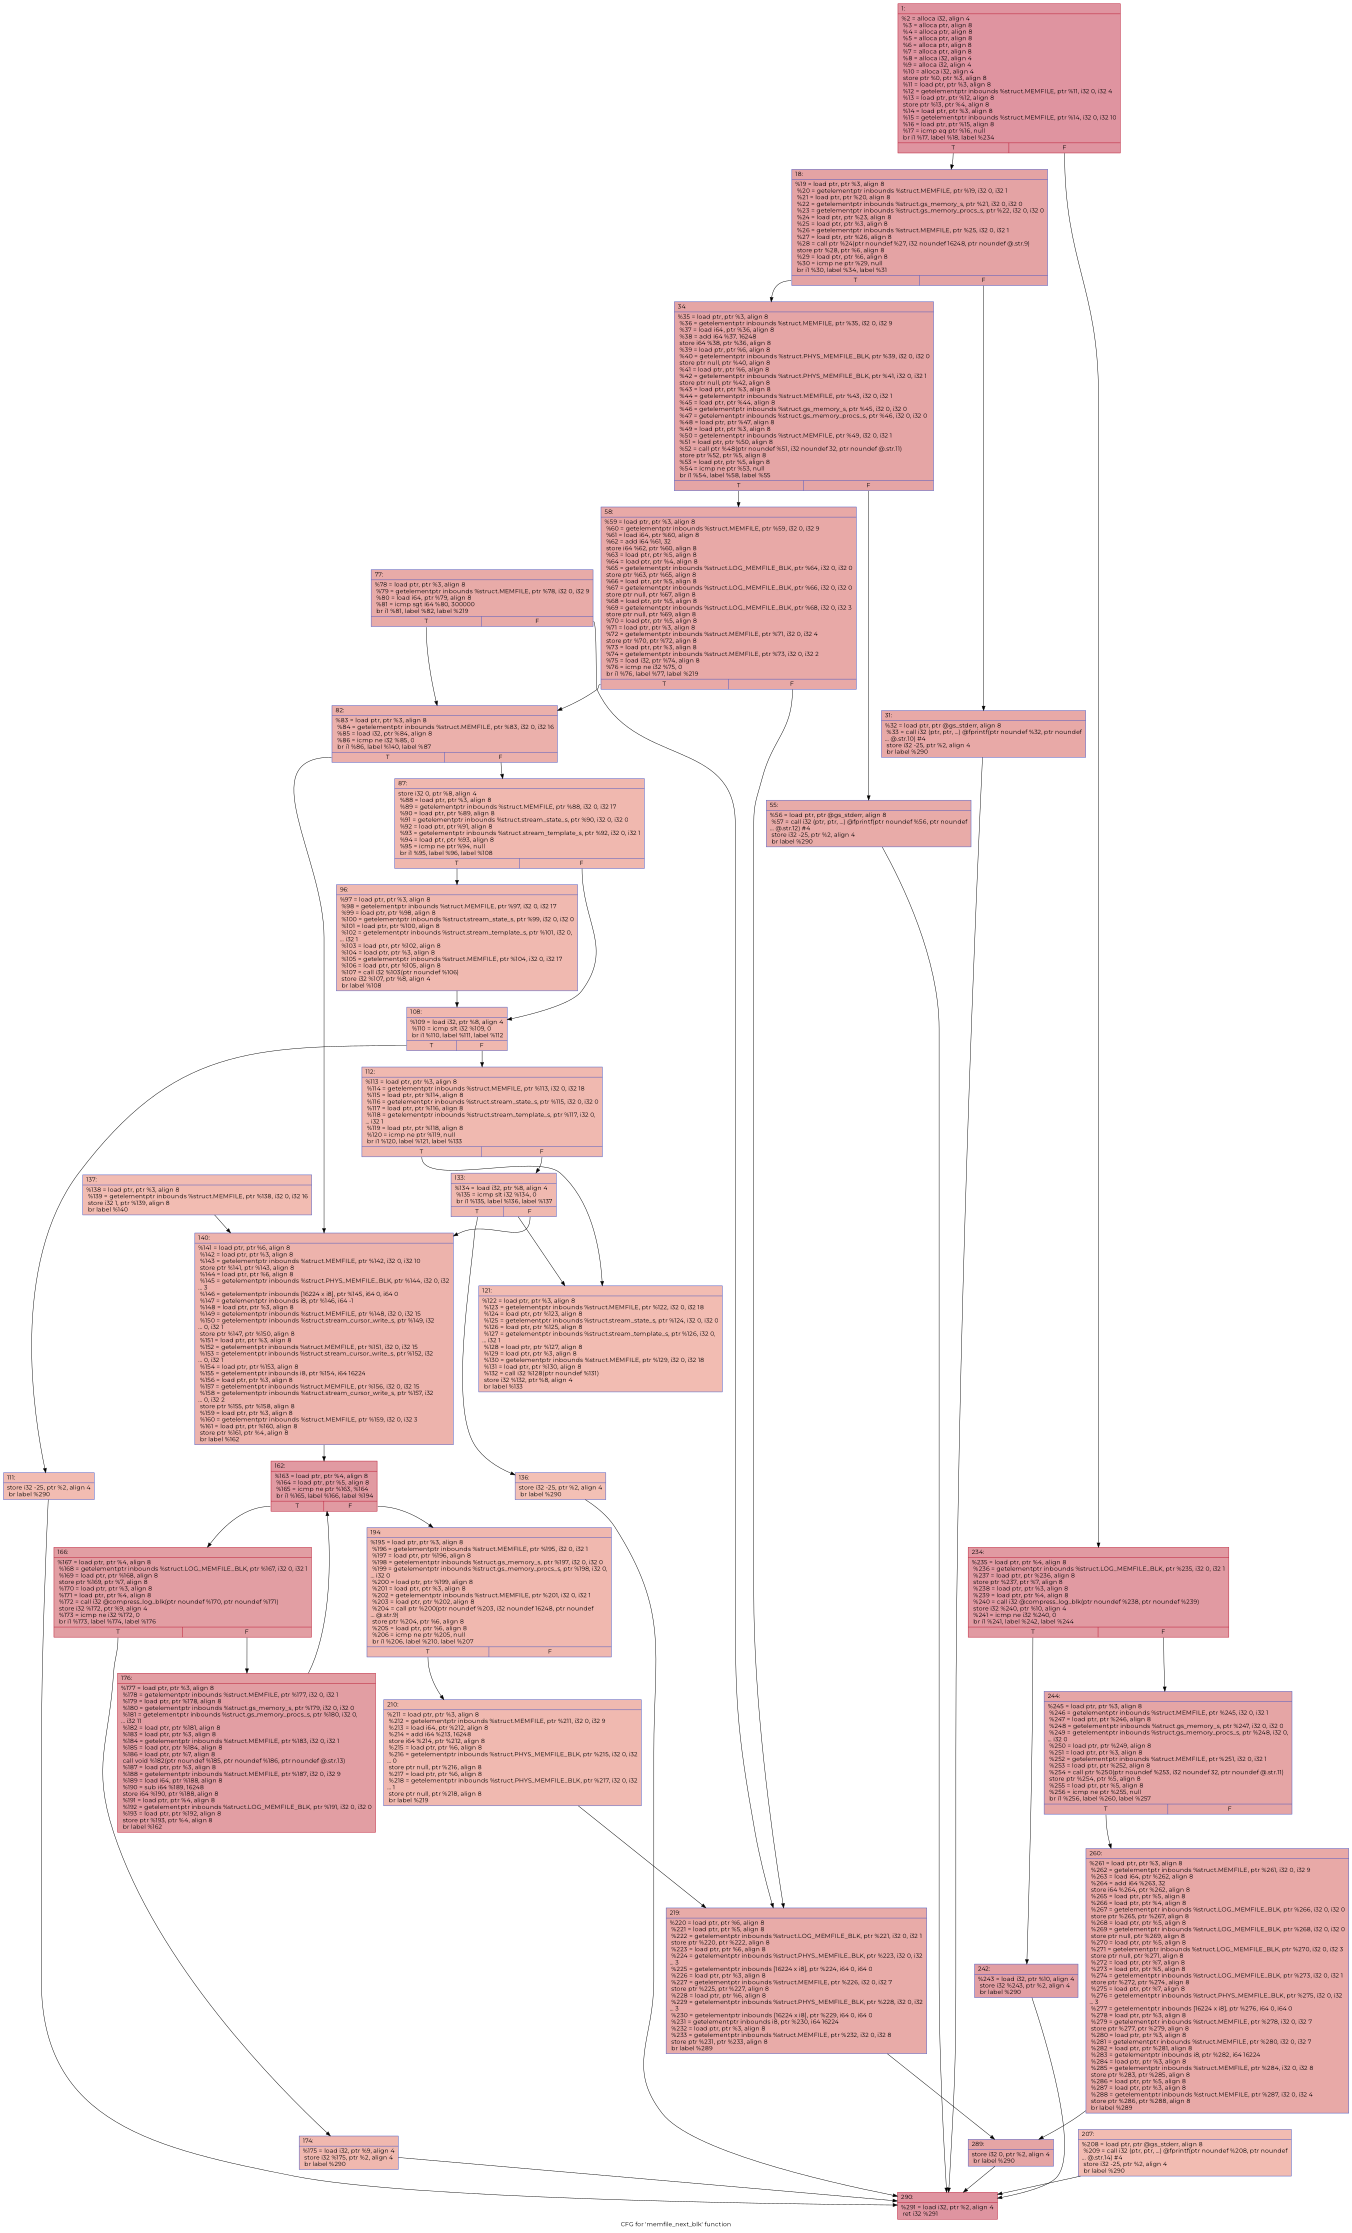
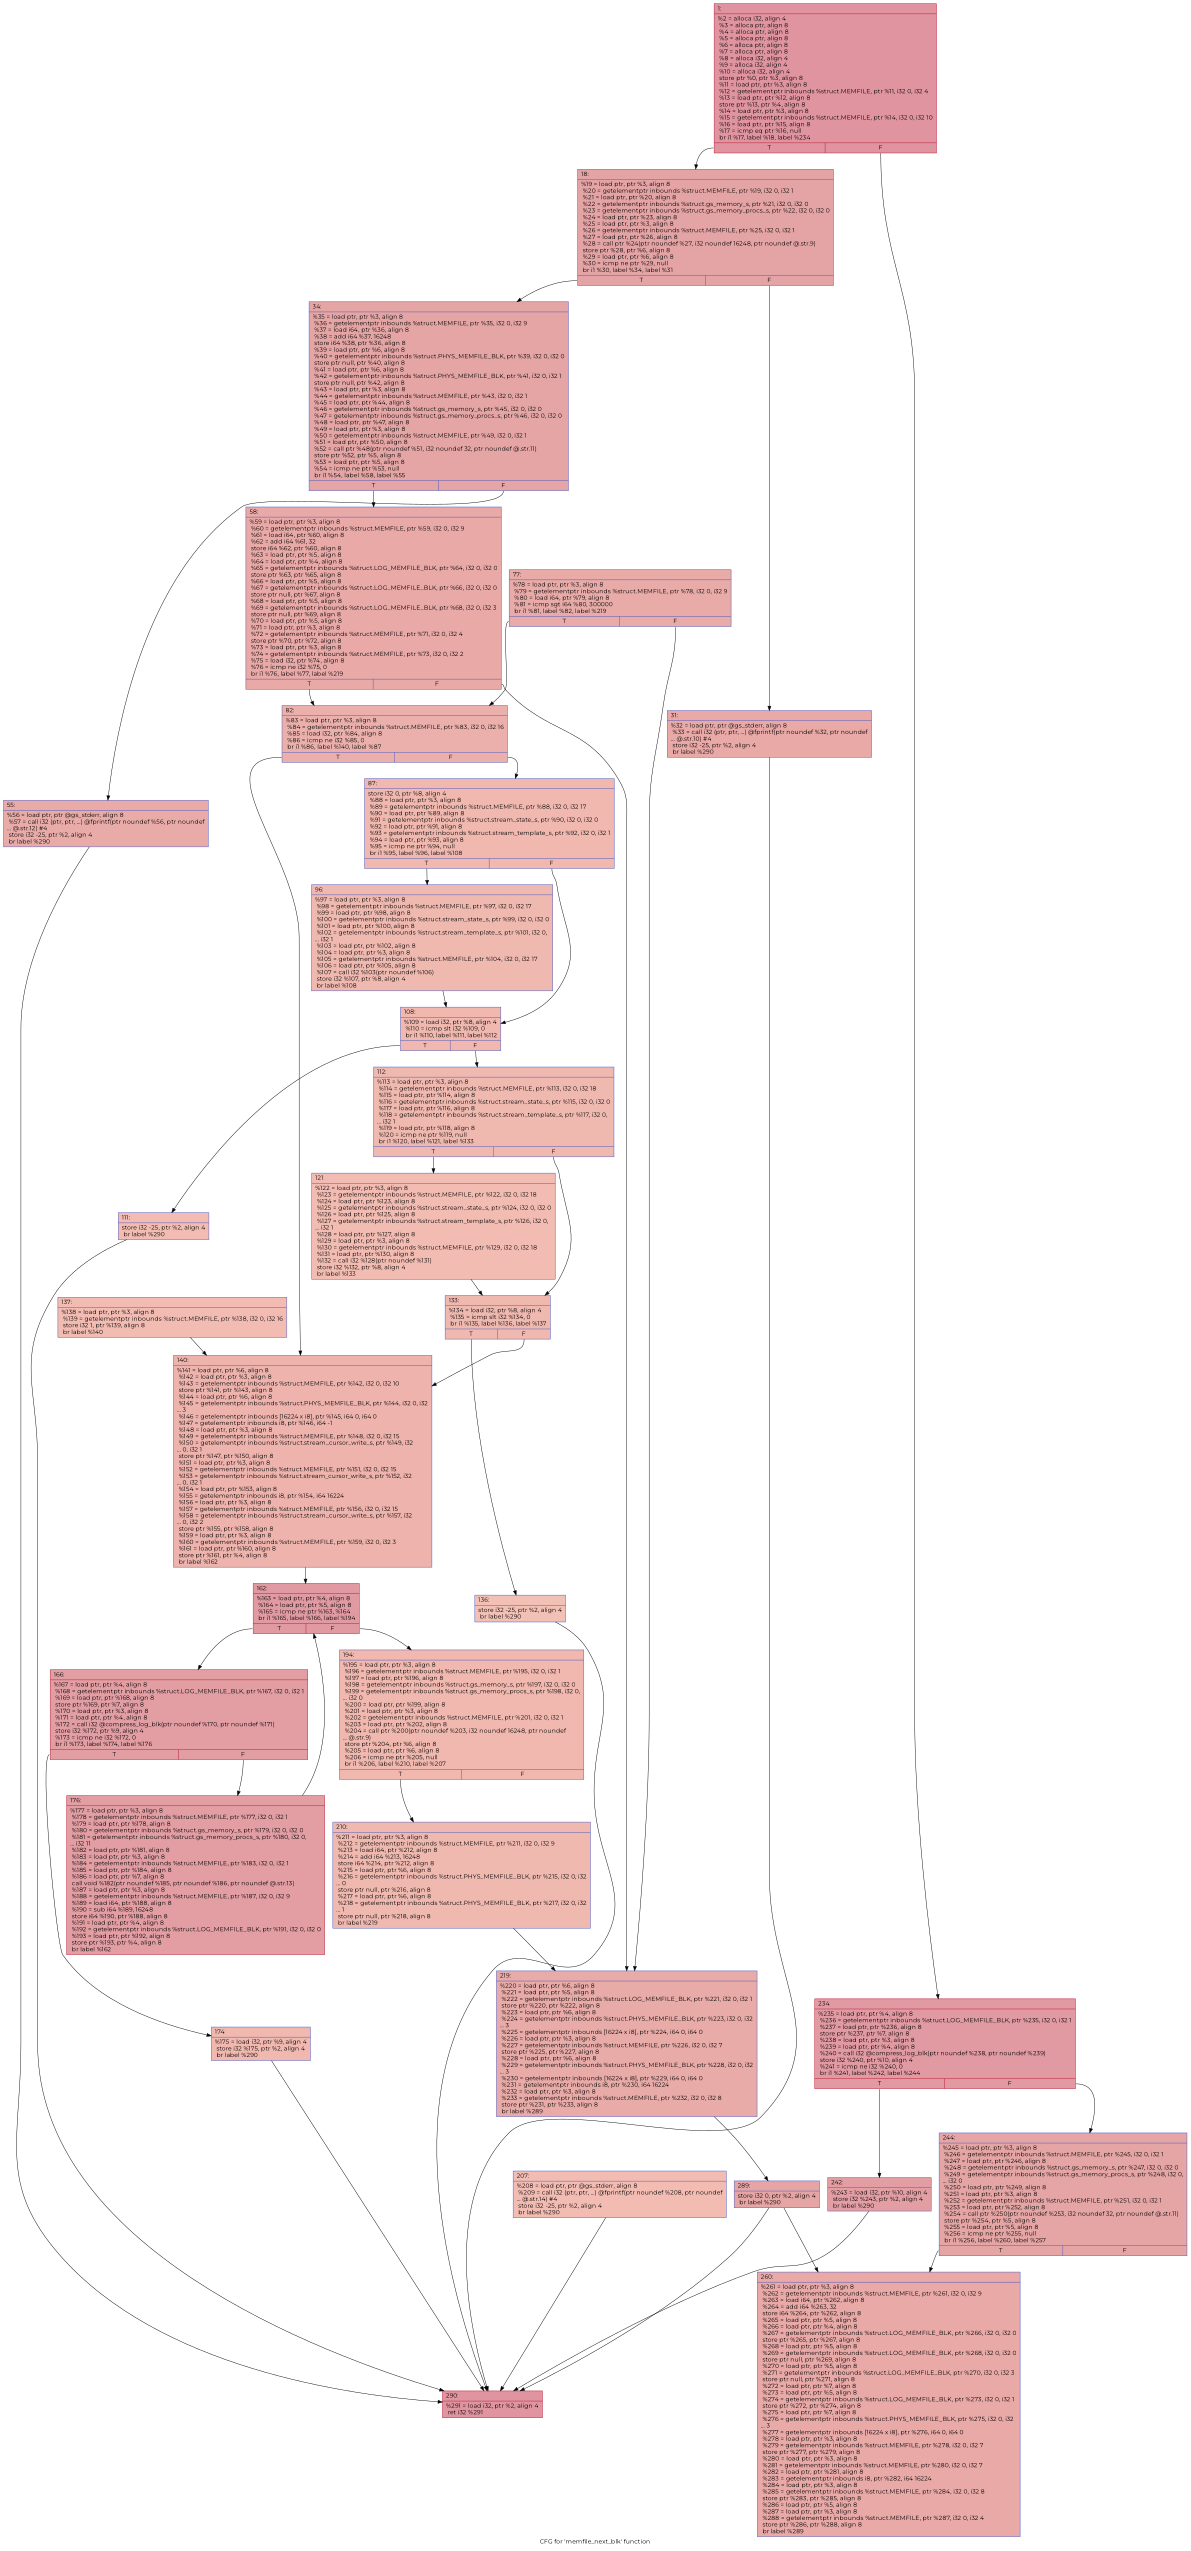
(540, 1249) -> (475, 1285)
(1066, 2124) -> (800, 2238)
